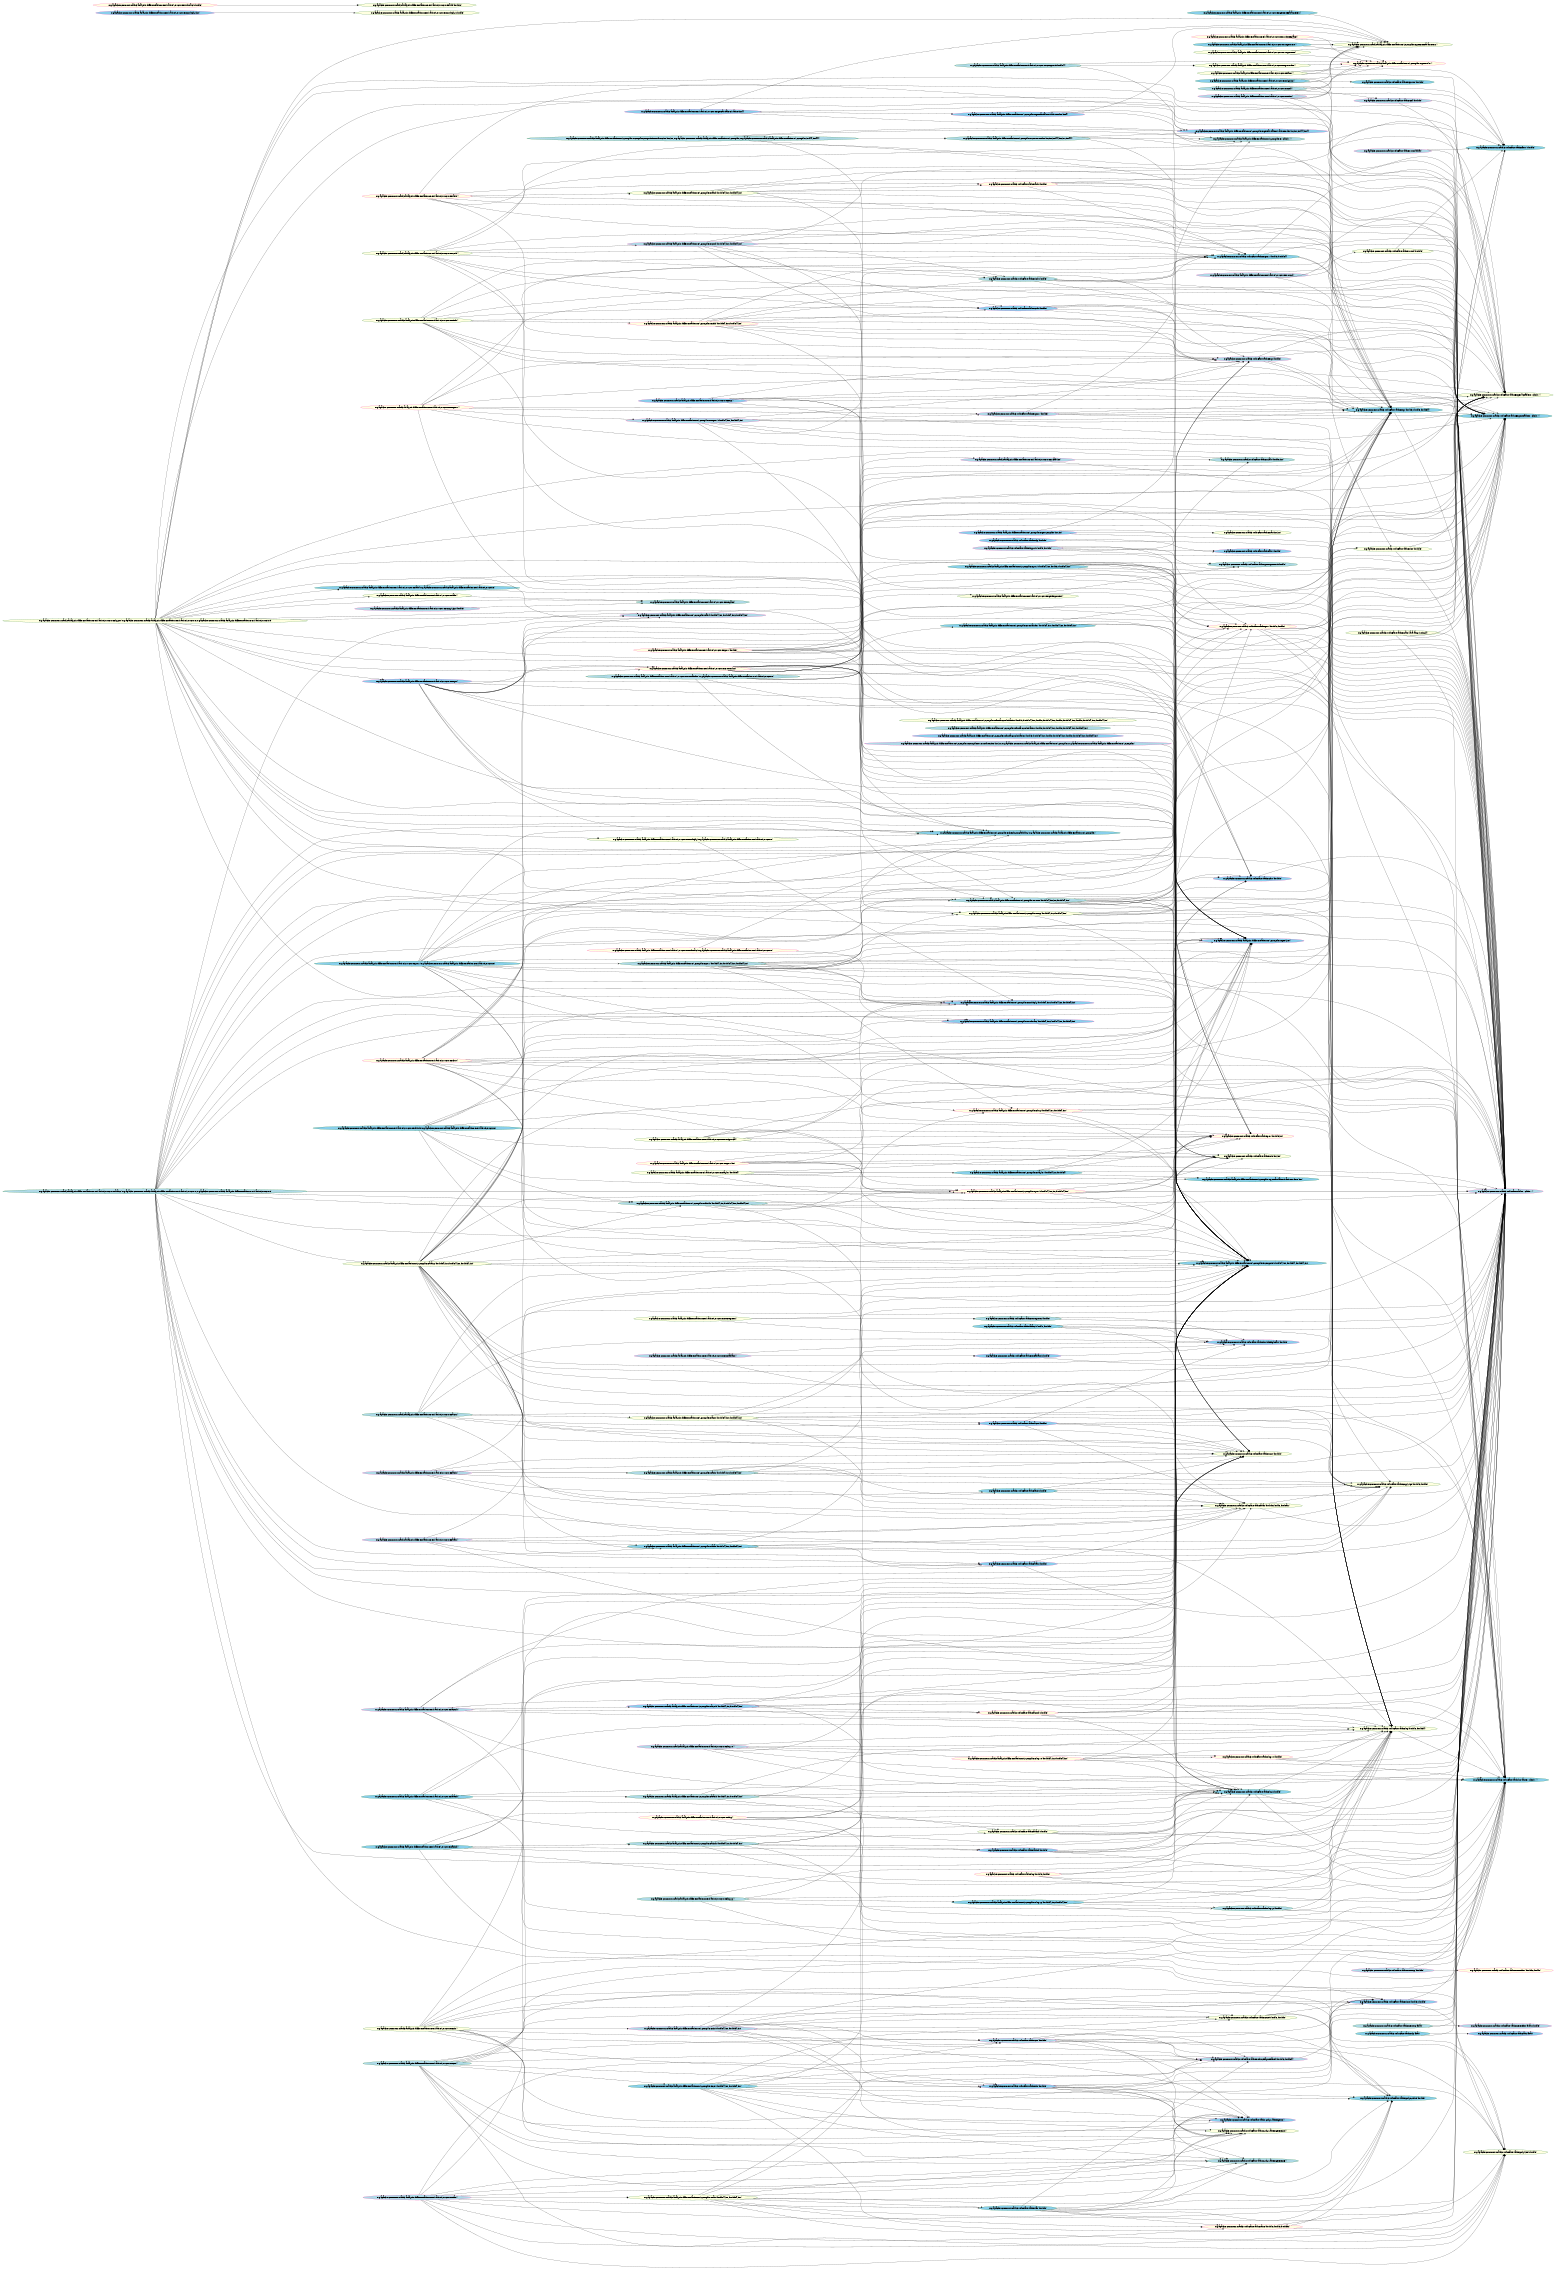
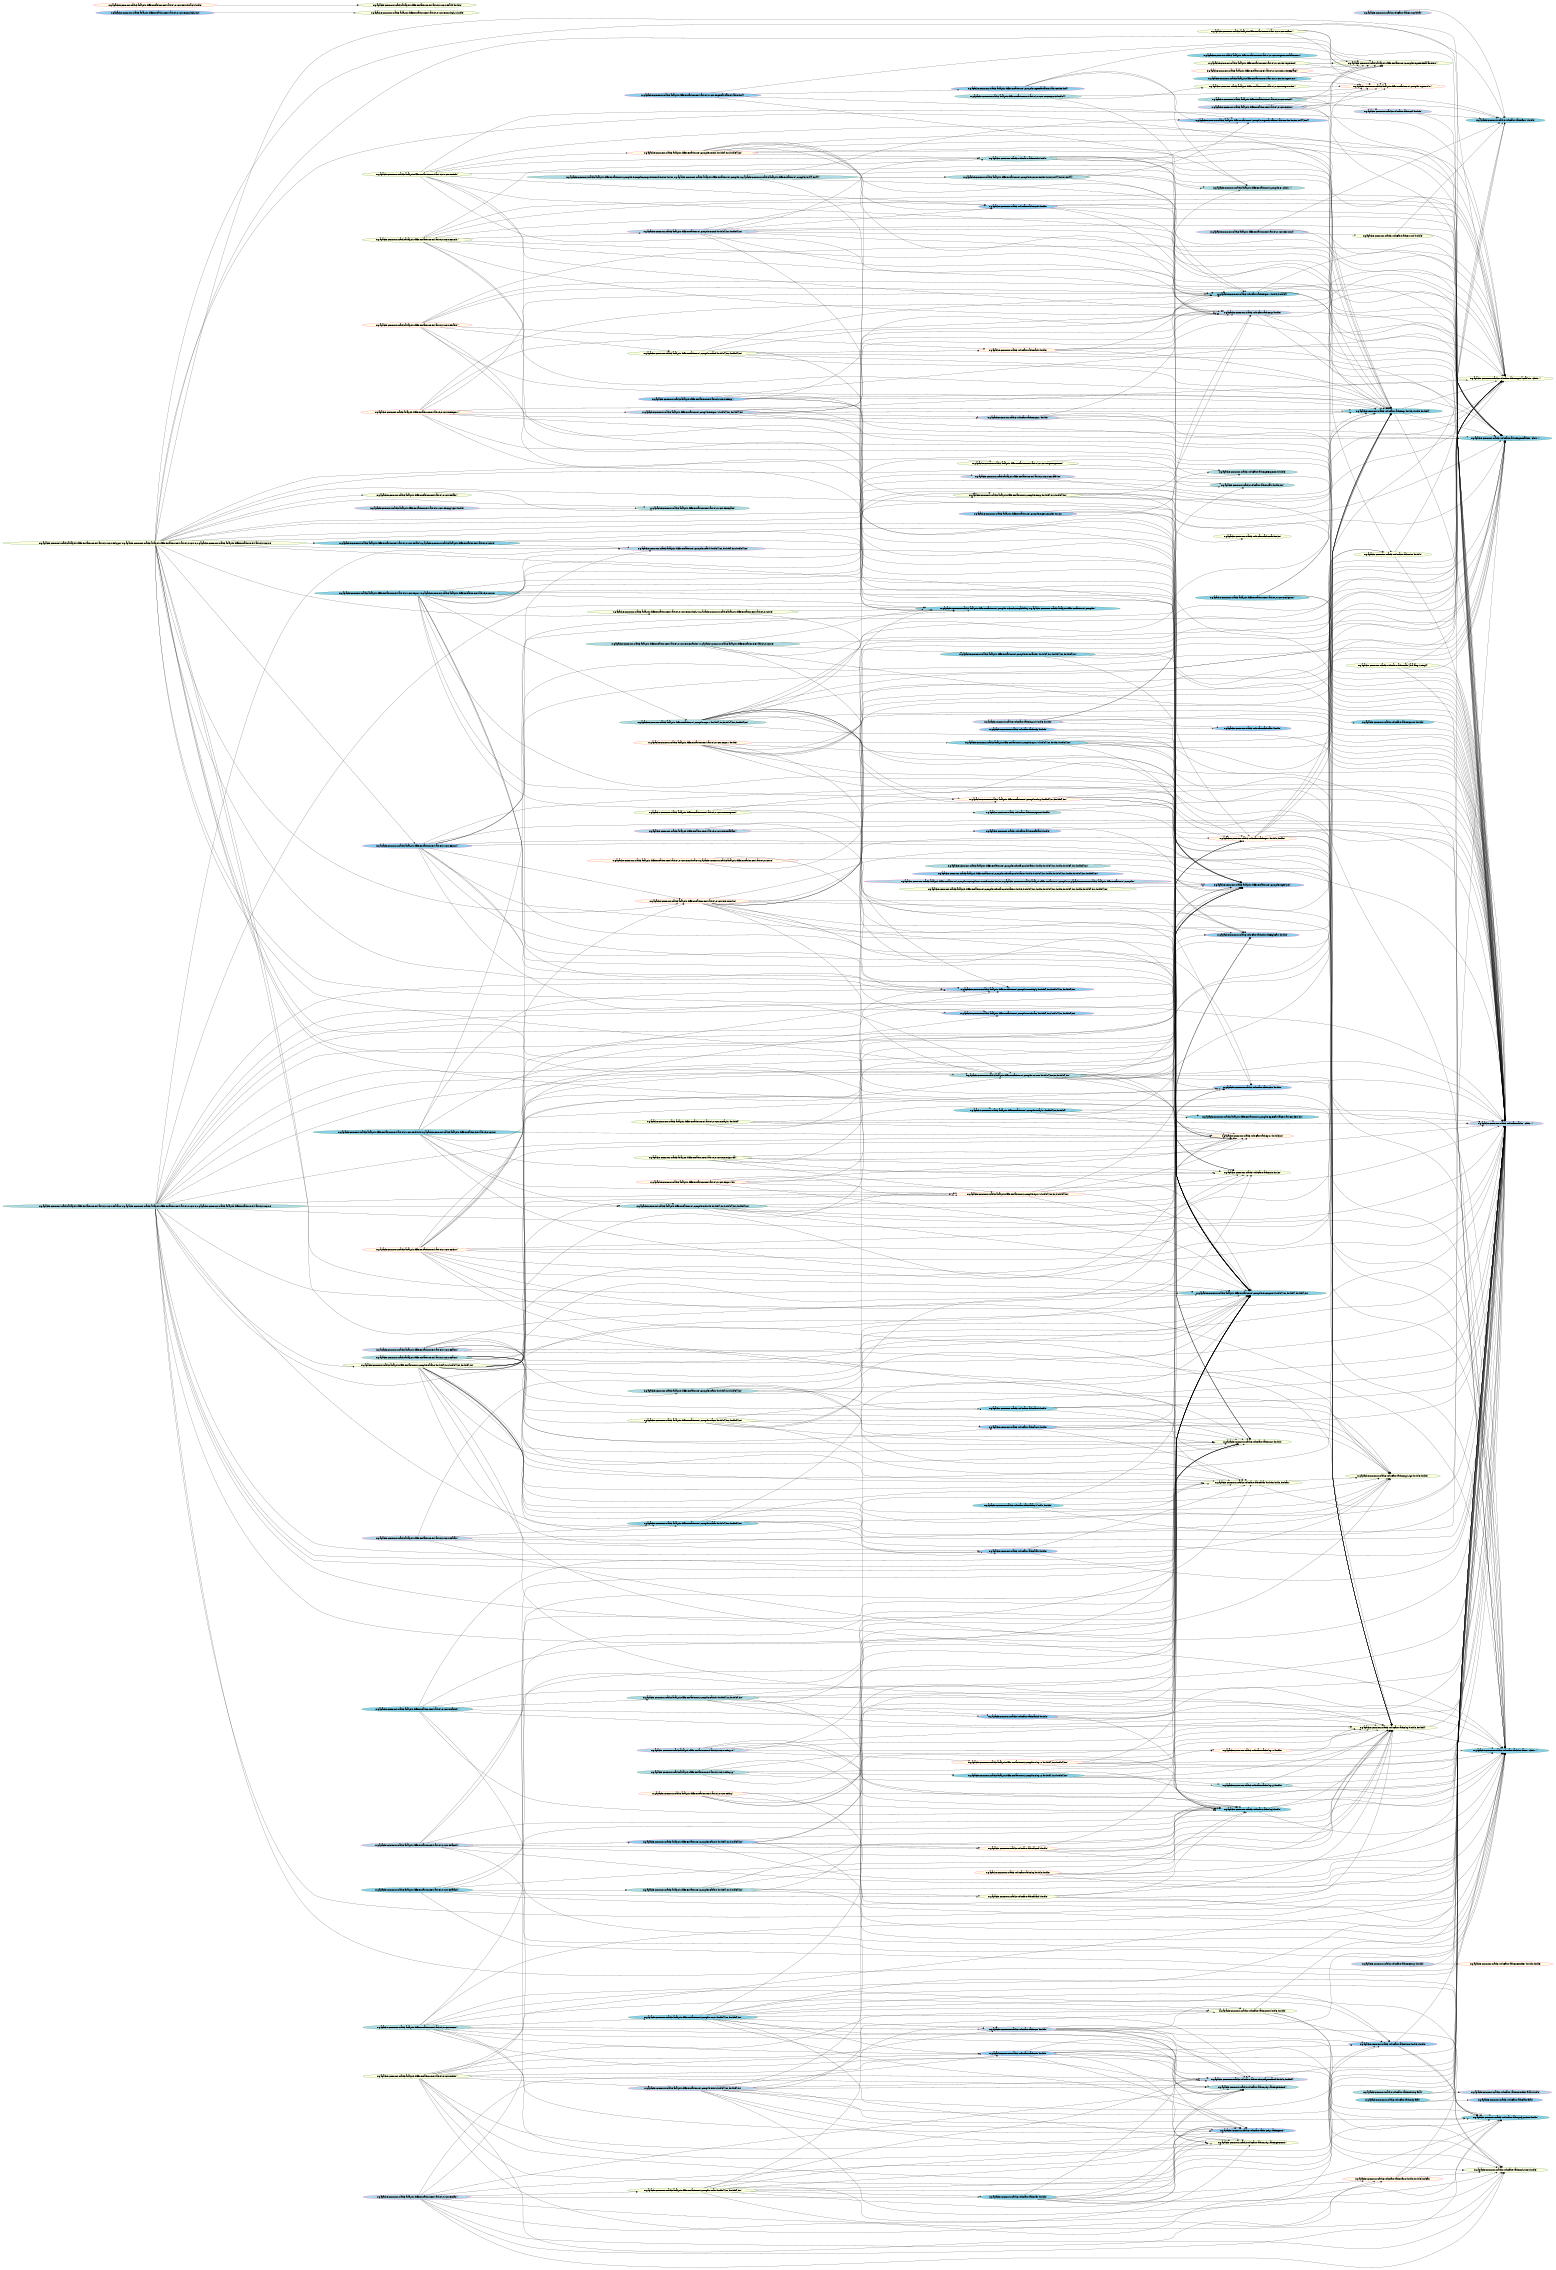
(1470, 658) -> (1488, 911)
none -> (1165, 2035)
none -> (1440, 2074)
